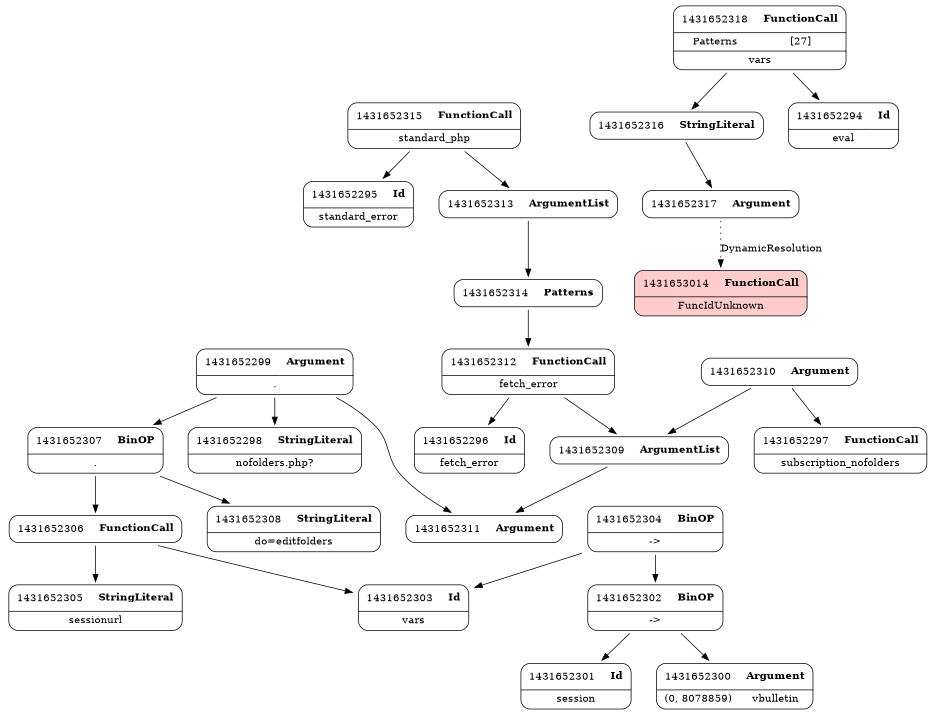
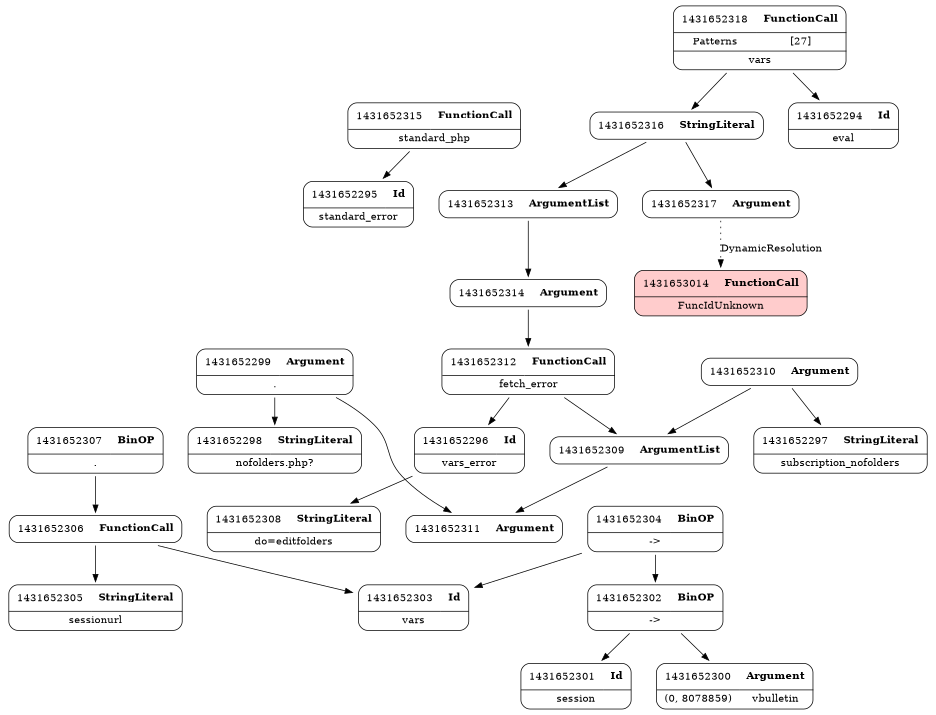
(484, 167) -> (606, 163)
(569, 292) -> (569, 292)
(189, 410) -> none
(882, 440) -> (881, 440)
(469, 463) -> (469, 463)
(191, 488) -> (385, 488)
